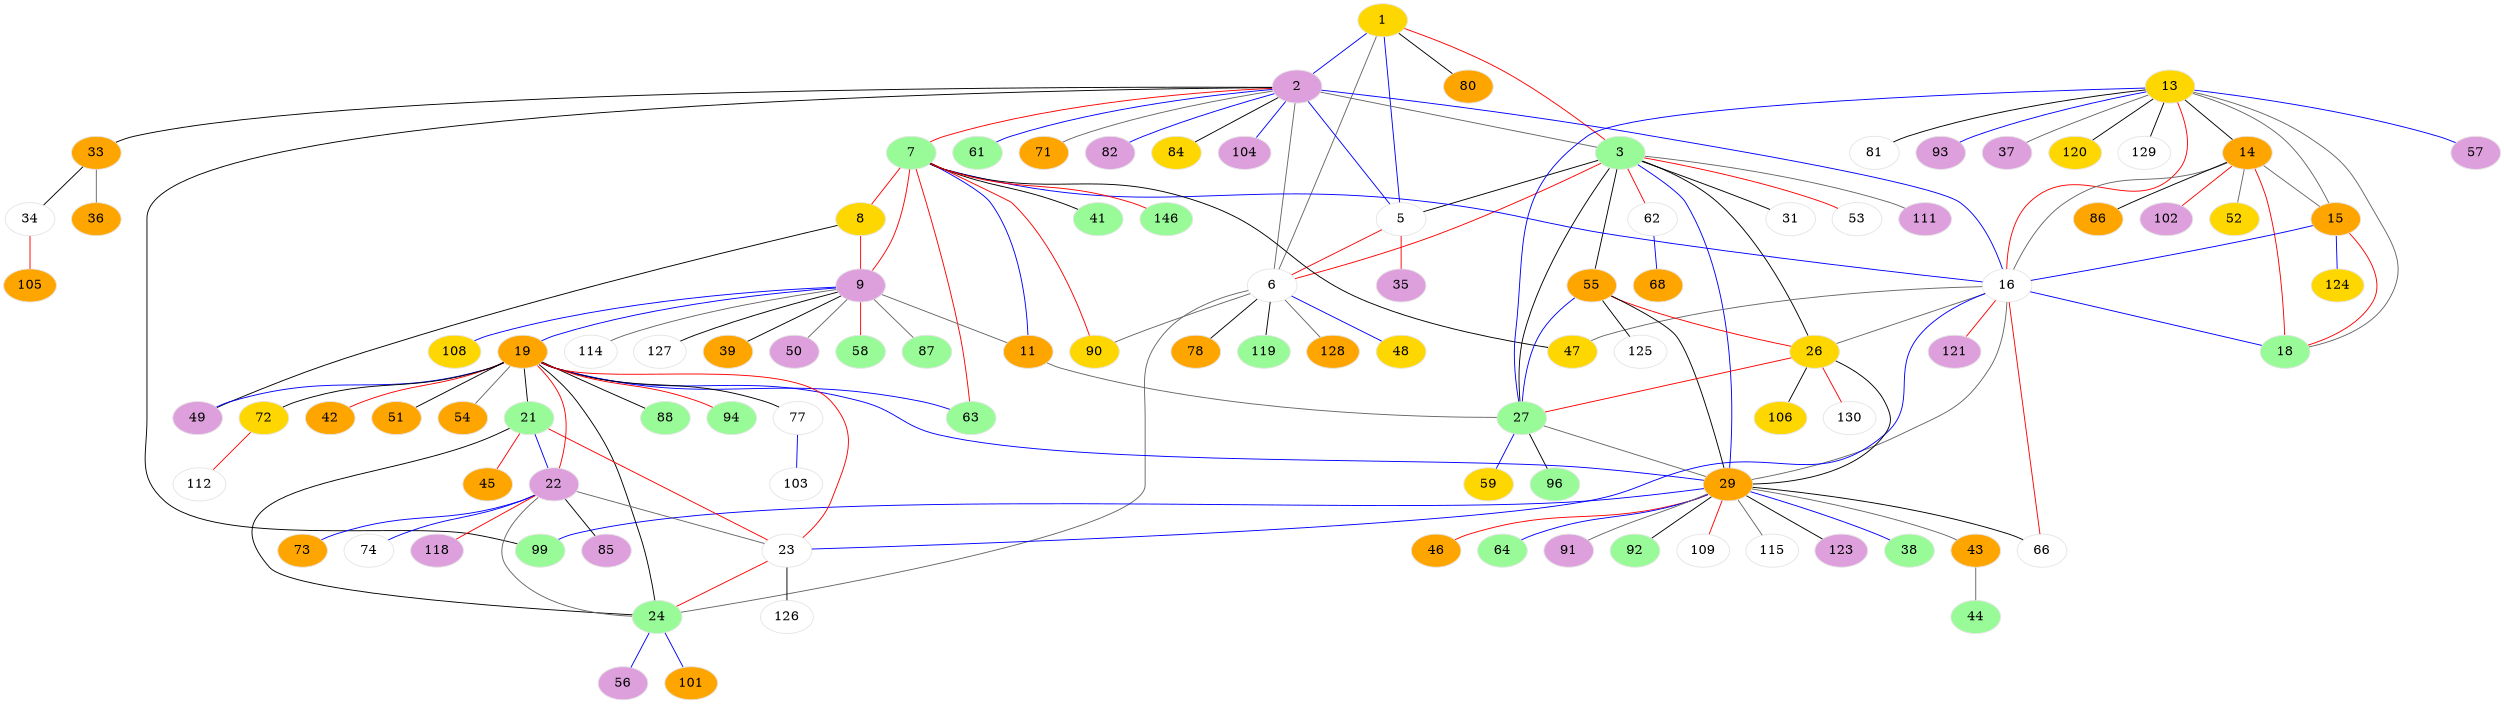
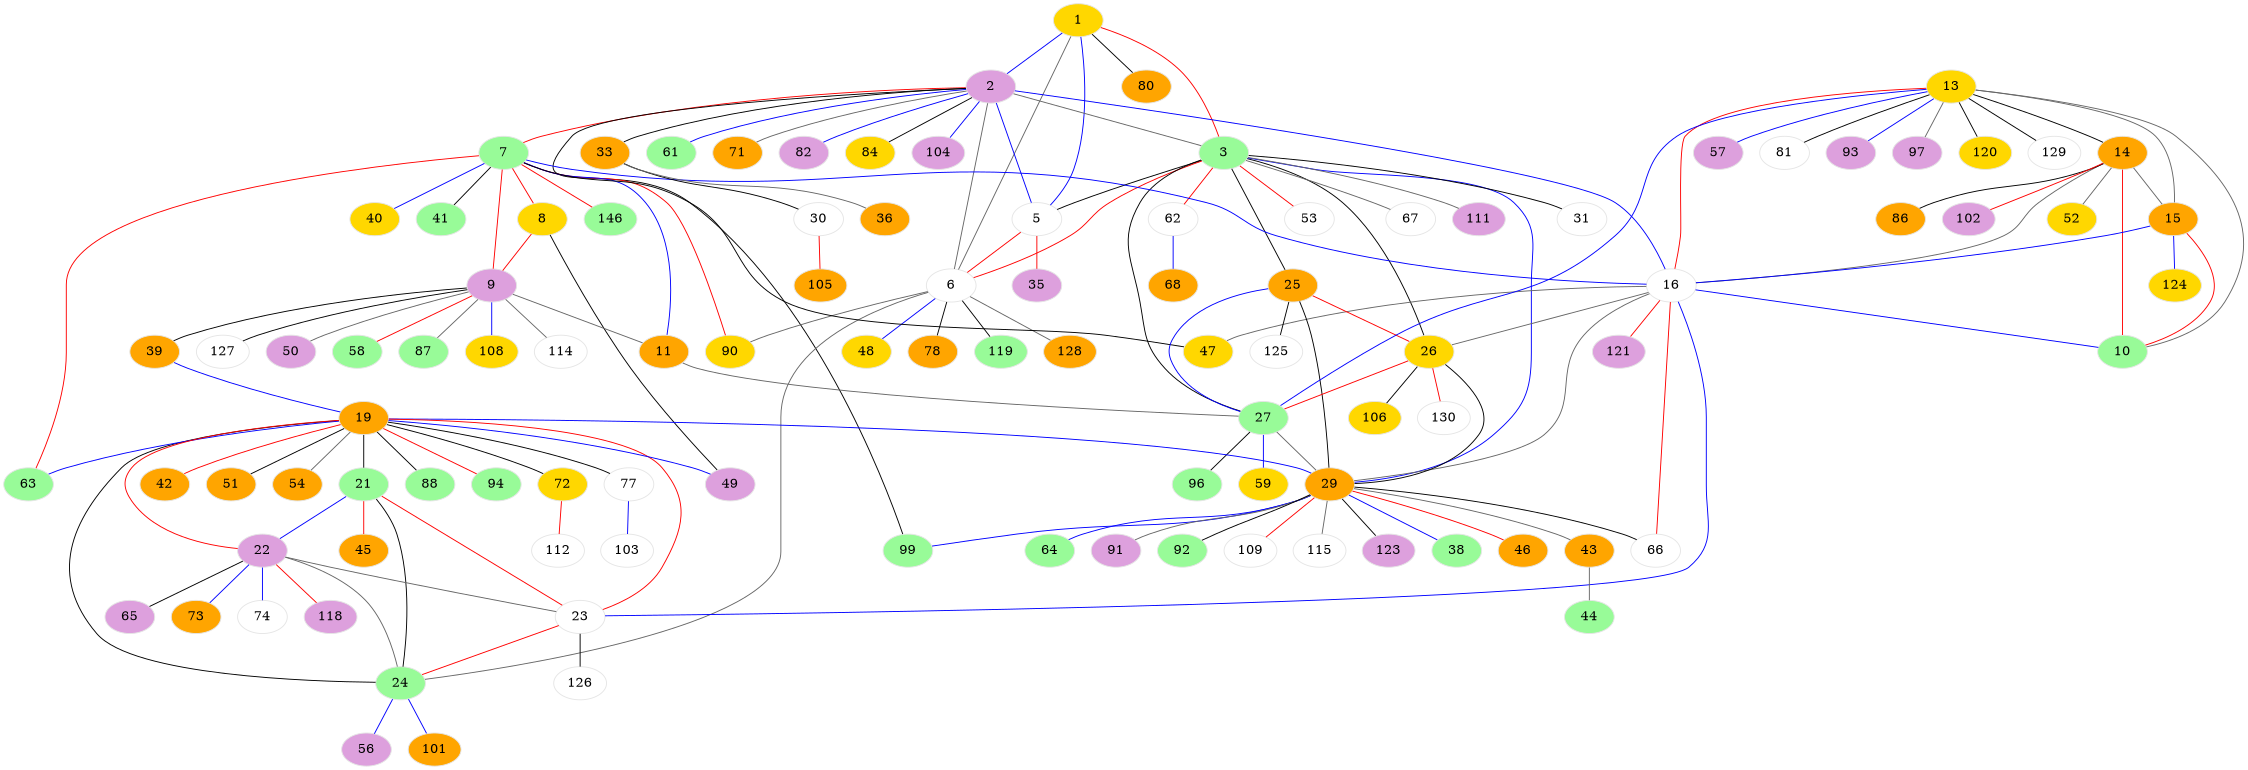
(2007, 153) -> (1917, 153)
(30, 219) -> (819, 219)
none -> (375, 219)
none -> (1411, 219)
(1592, 285) -> (1293, 285)
(687, 306) -> (256, 390)
(2285, 352) -> (2123, 352)
(606, 551) -> (130, 617)
